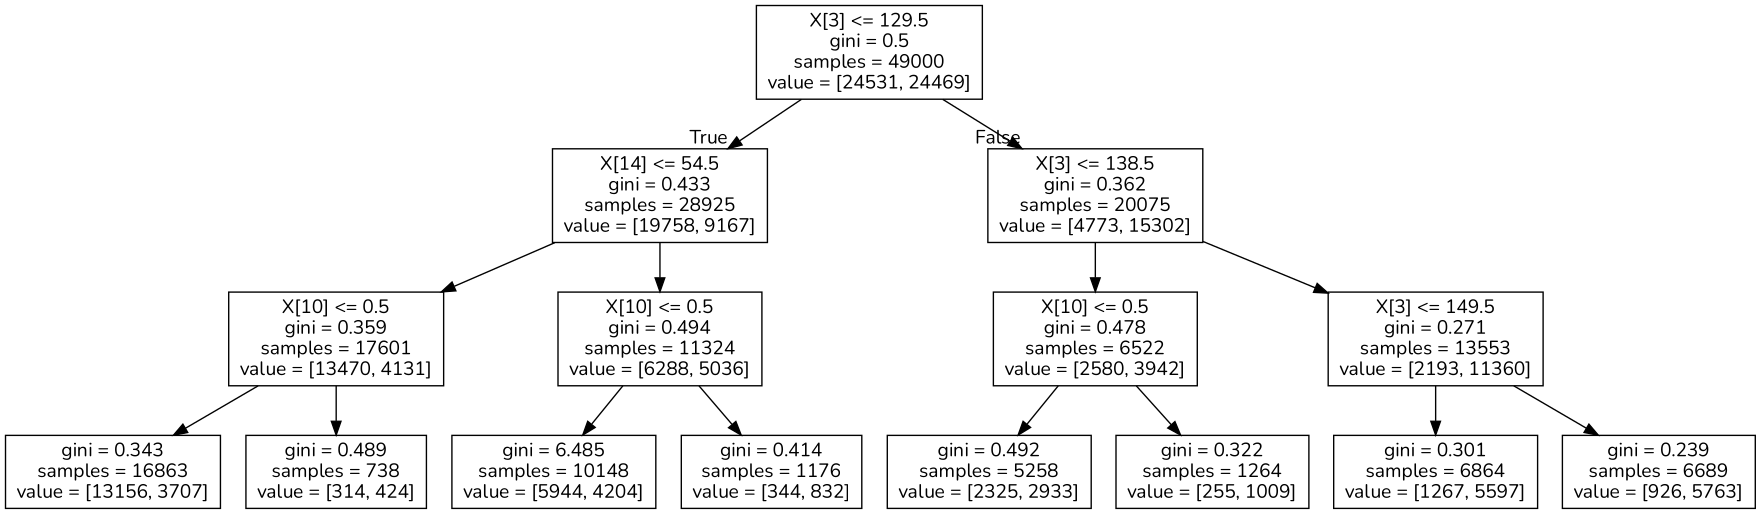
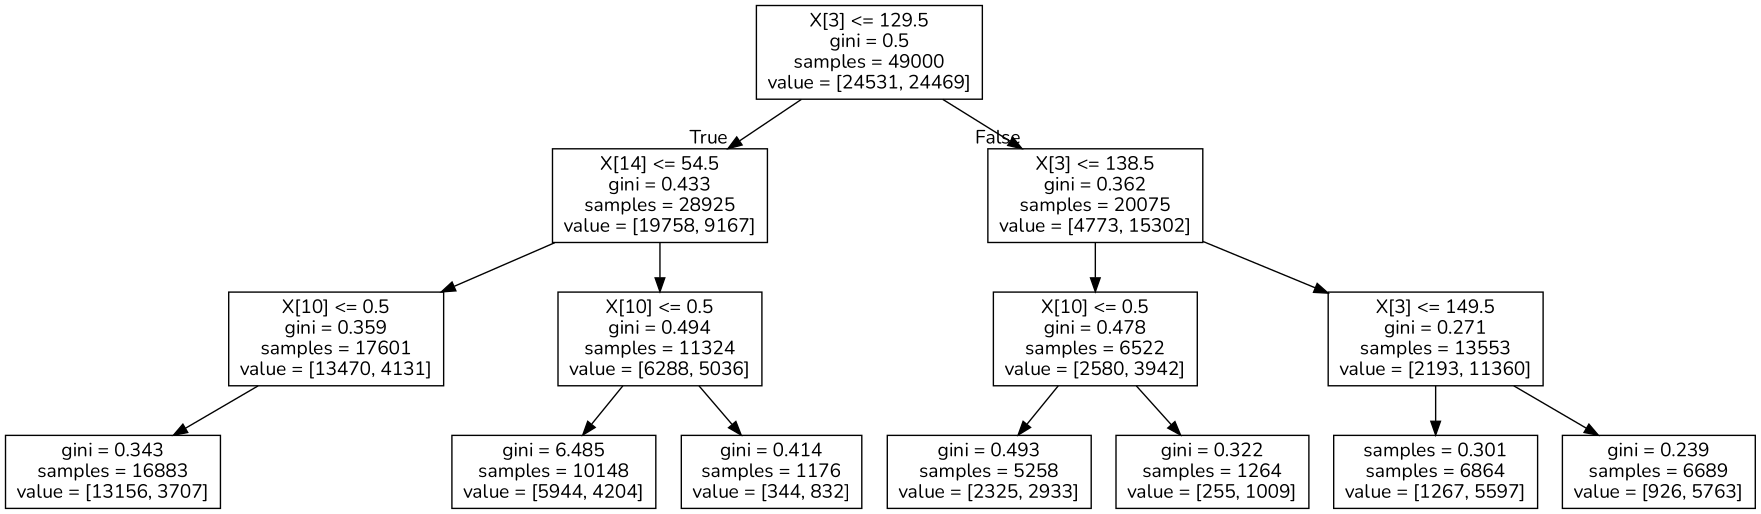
(113, 472) -> (113, 472)
(336, 472) -> none
(989, 472) -> (989, 472)
(1436, 472) -> (1436, 472)
